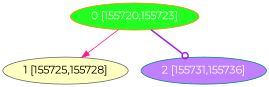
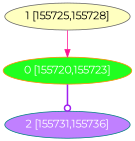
(103, 41) -> (67, 40)
